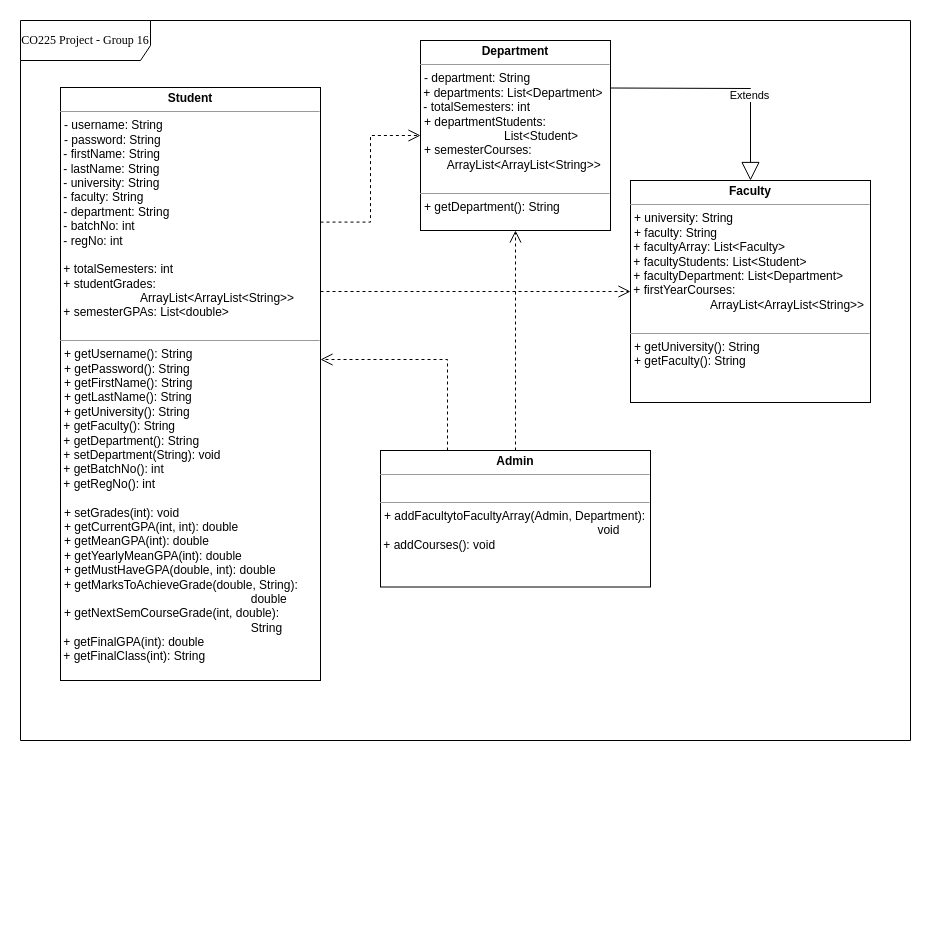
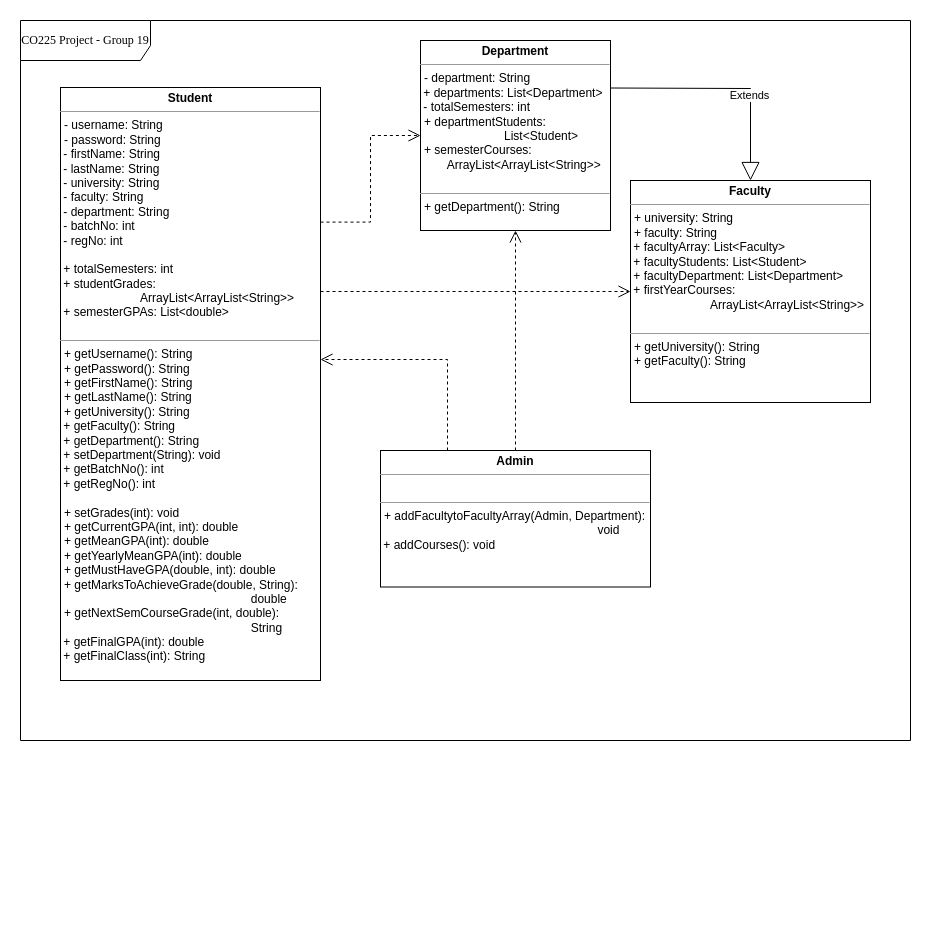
(86, 41) -> (86, 41)
